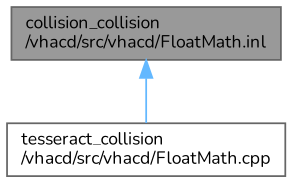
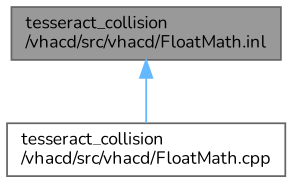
(146, 33) -> (146, 33)
